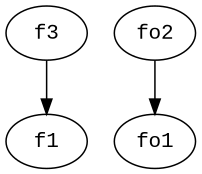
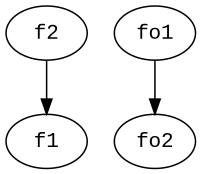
(47, 33) -> (47, 33)
(155, 80) -> (155, 80)
